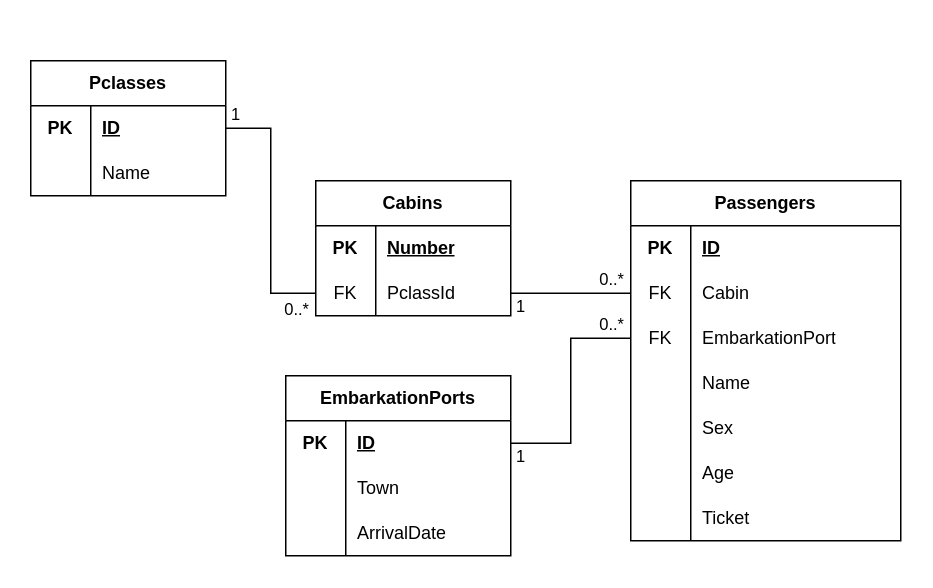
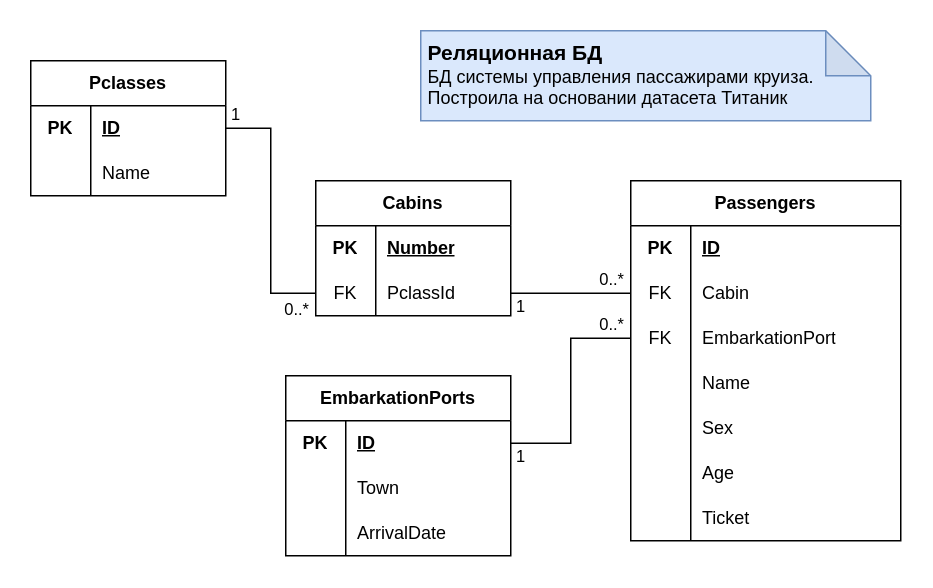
none -> (646, 76)
